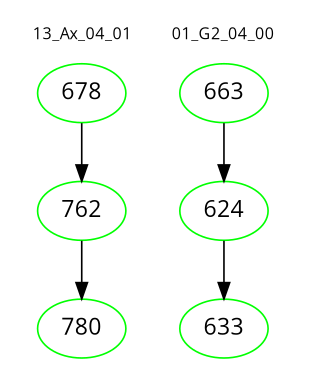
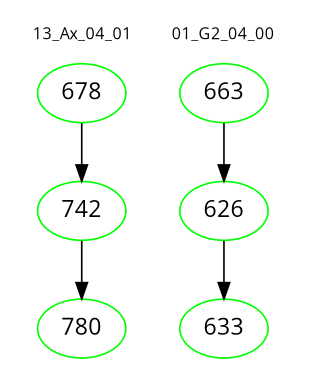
(82, 211) -> (82, 211)
(224, 211) -> (224, 211)
